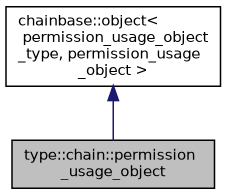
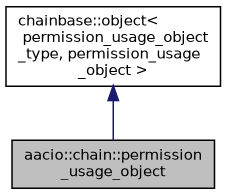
(113, 164) -> (113, 164)
